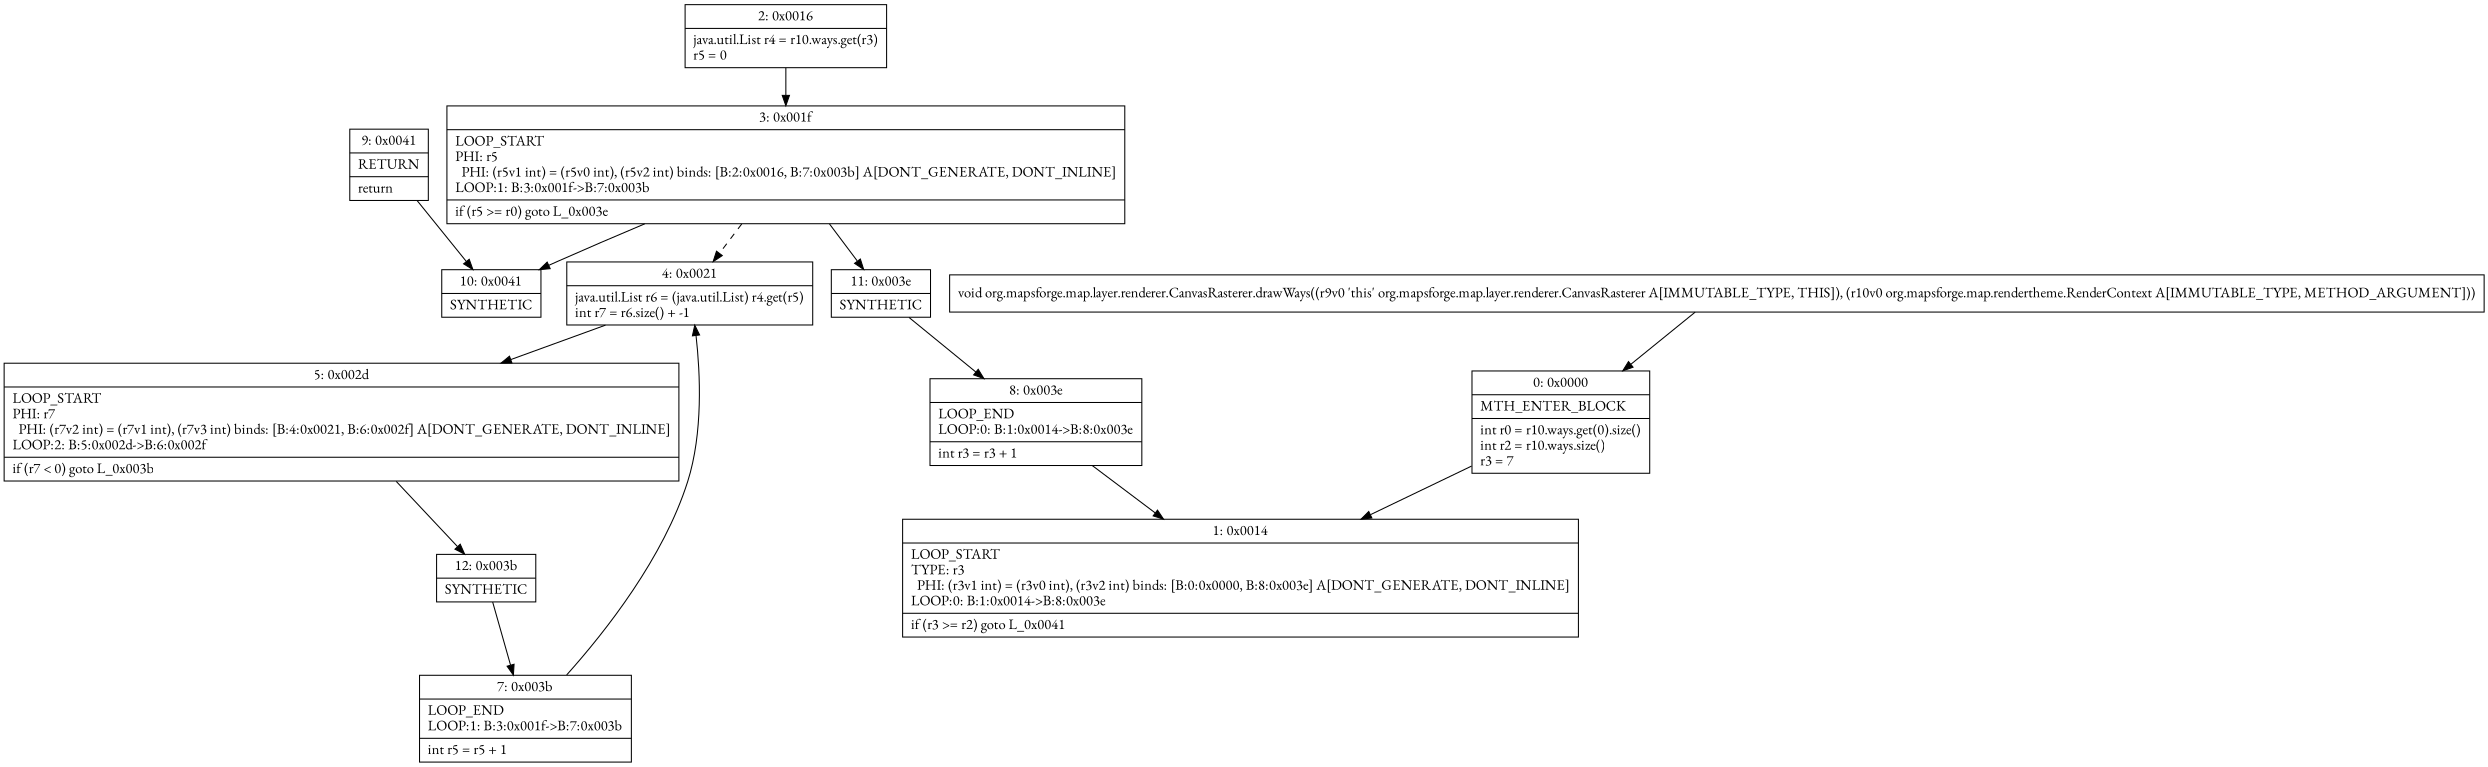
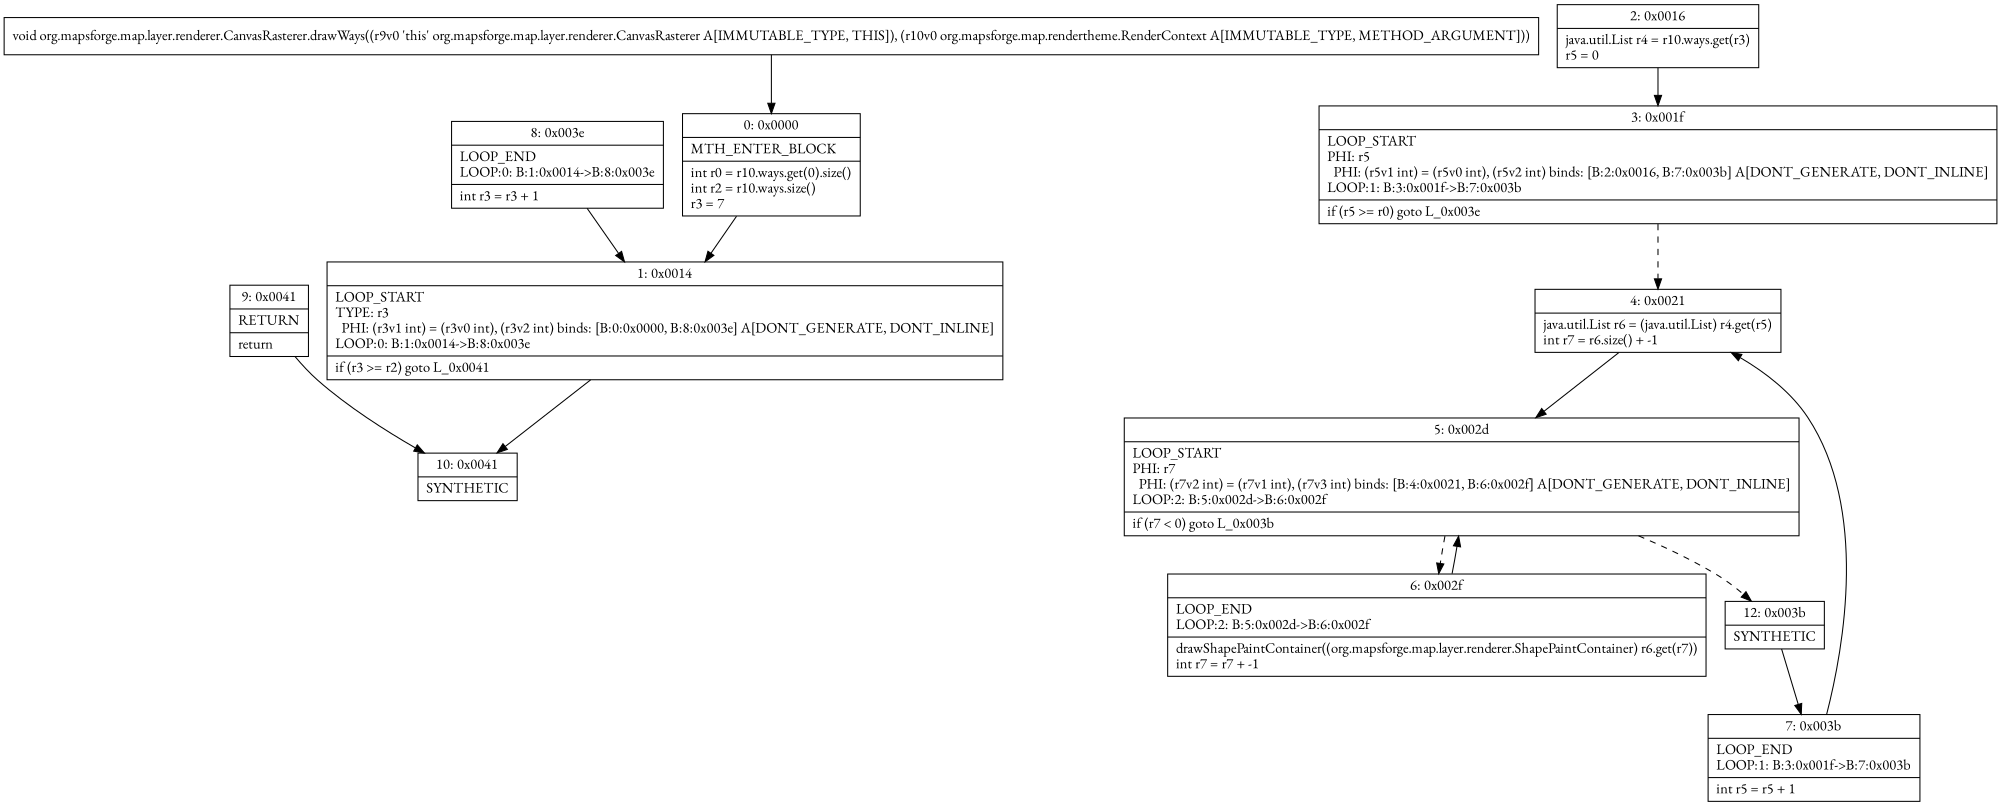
(597, 244) -> (548, 413)
(881, 293) -> none
(427, 514) -> (1693, 561)
none -> (1437, 625)
